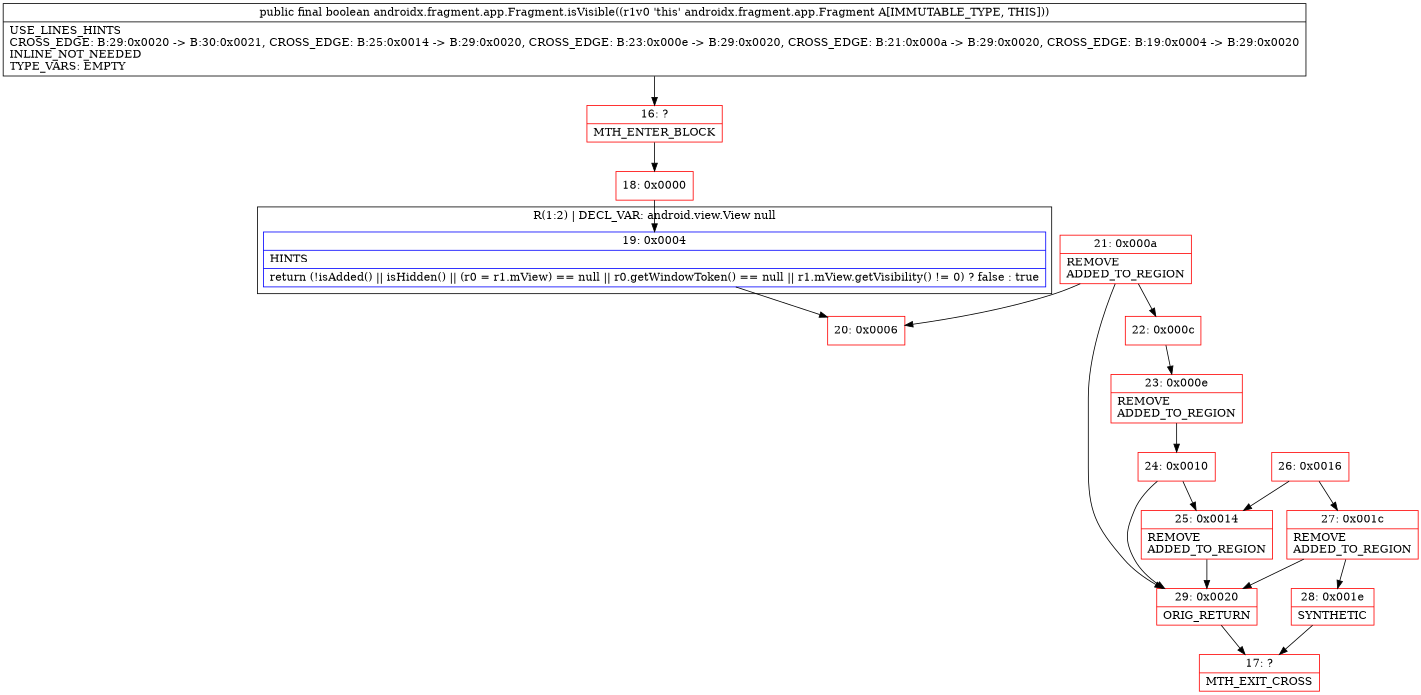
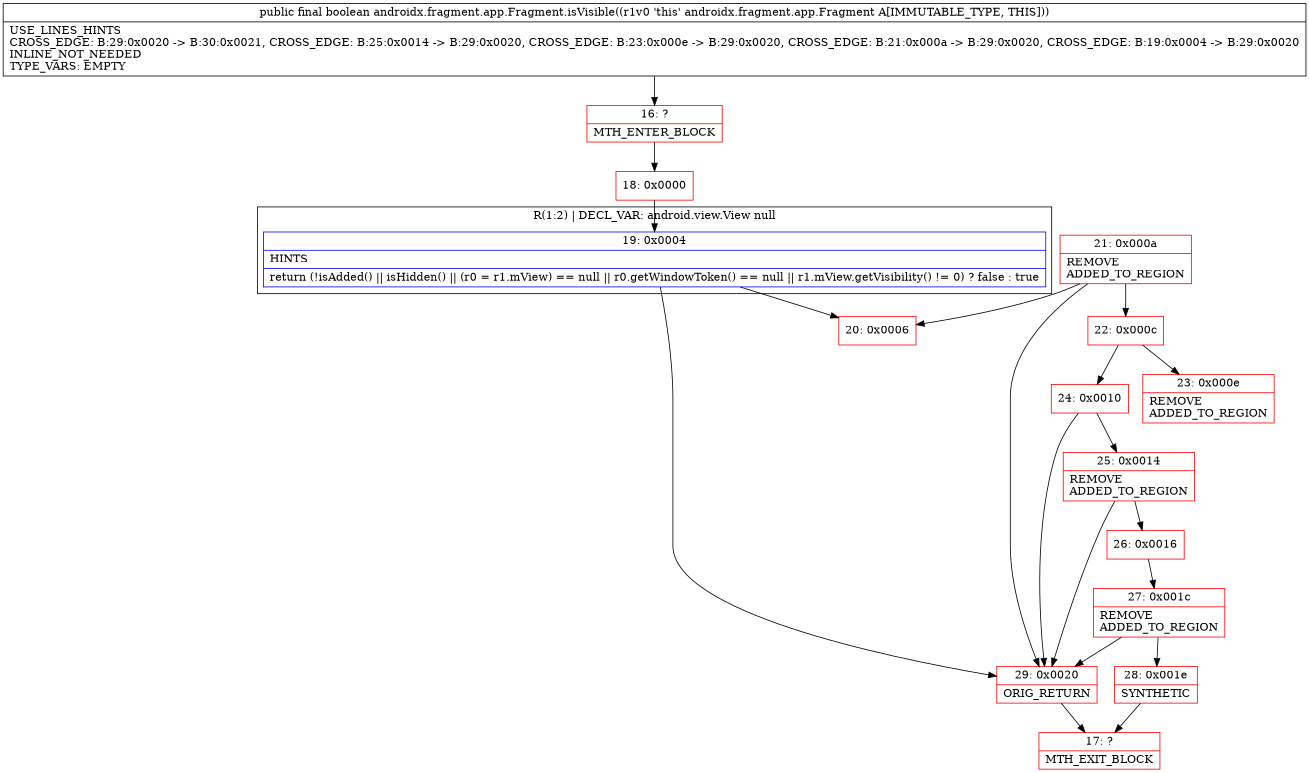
(1177, 434) -> (1110, 361)
(1270, 494) -> (1137, 512)
none -> (698, 583)
(1259, 682) -> (1099, 760)
